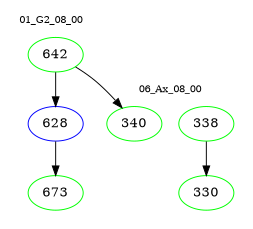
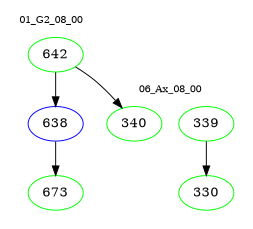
(56, 124) -> (56, 124)
(206, 124) -> (206, 124)
